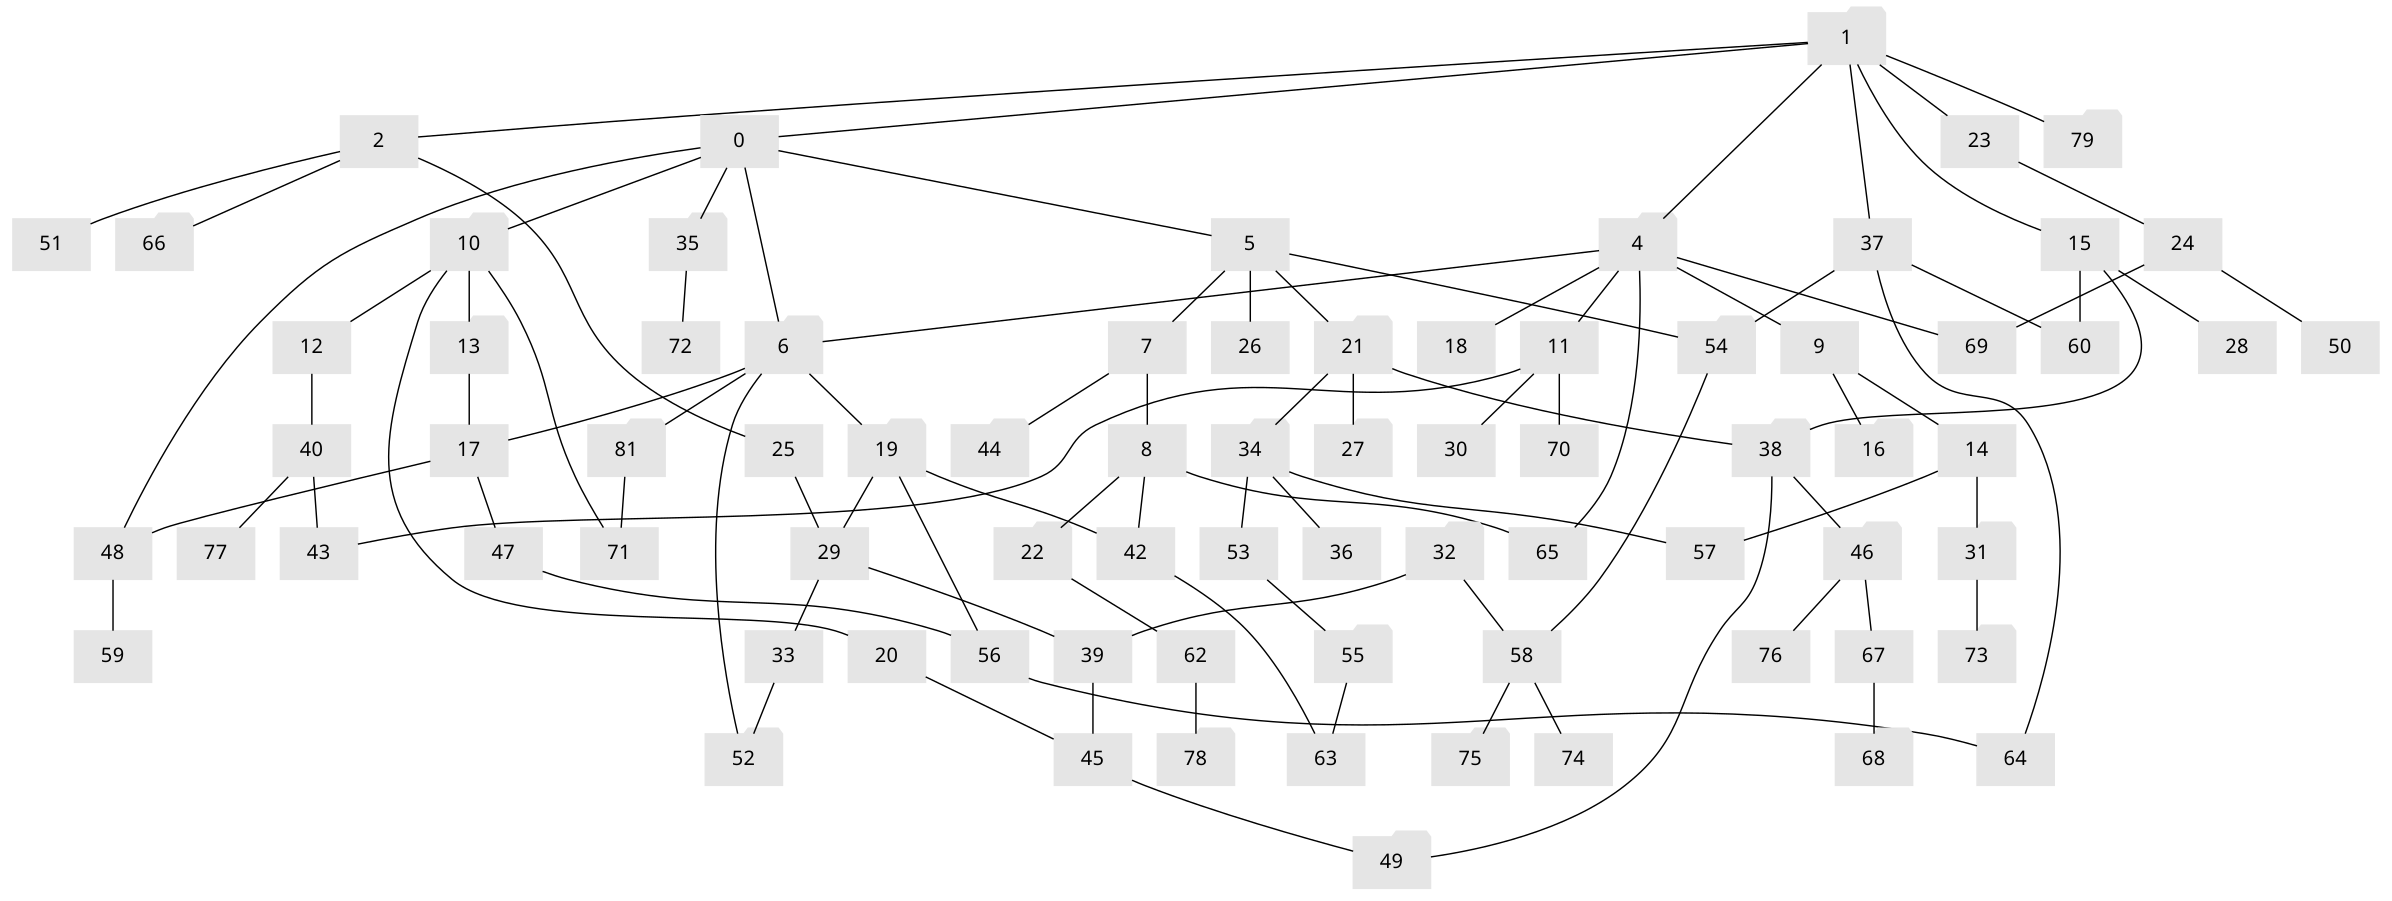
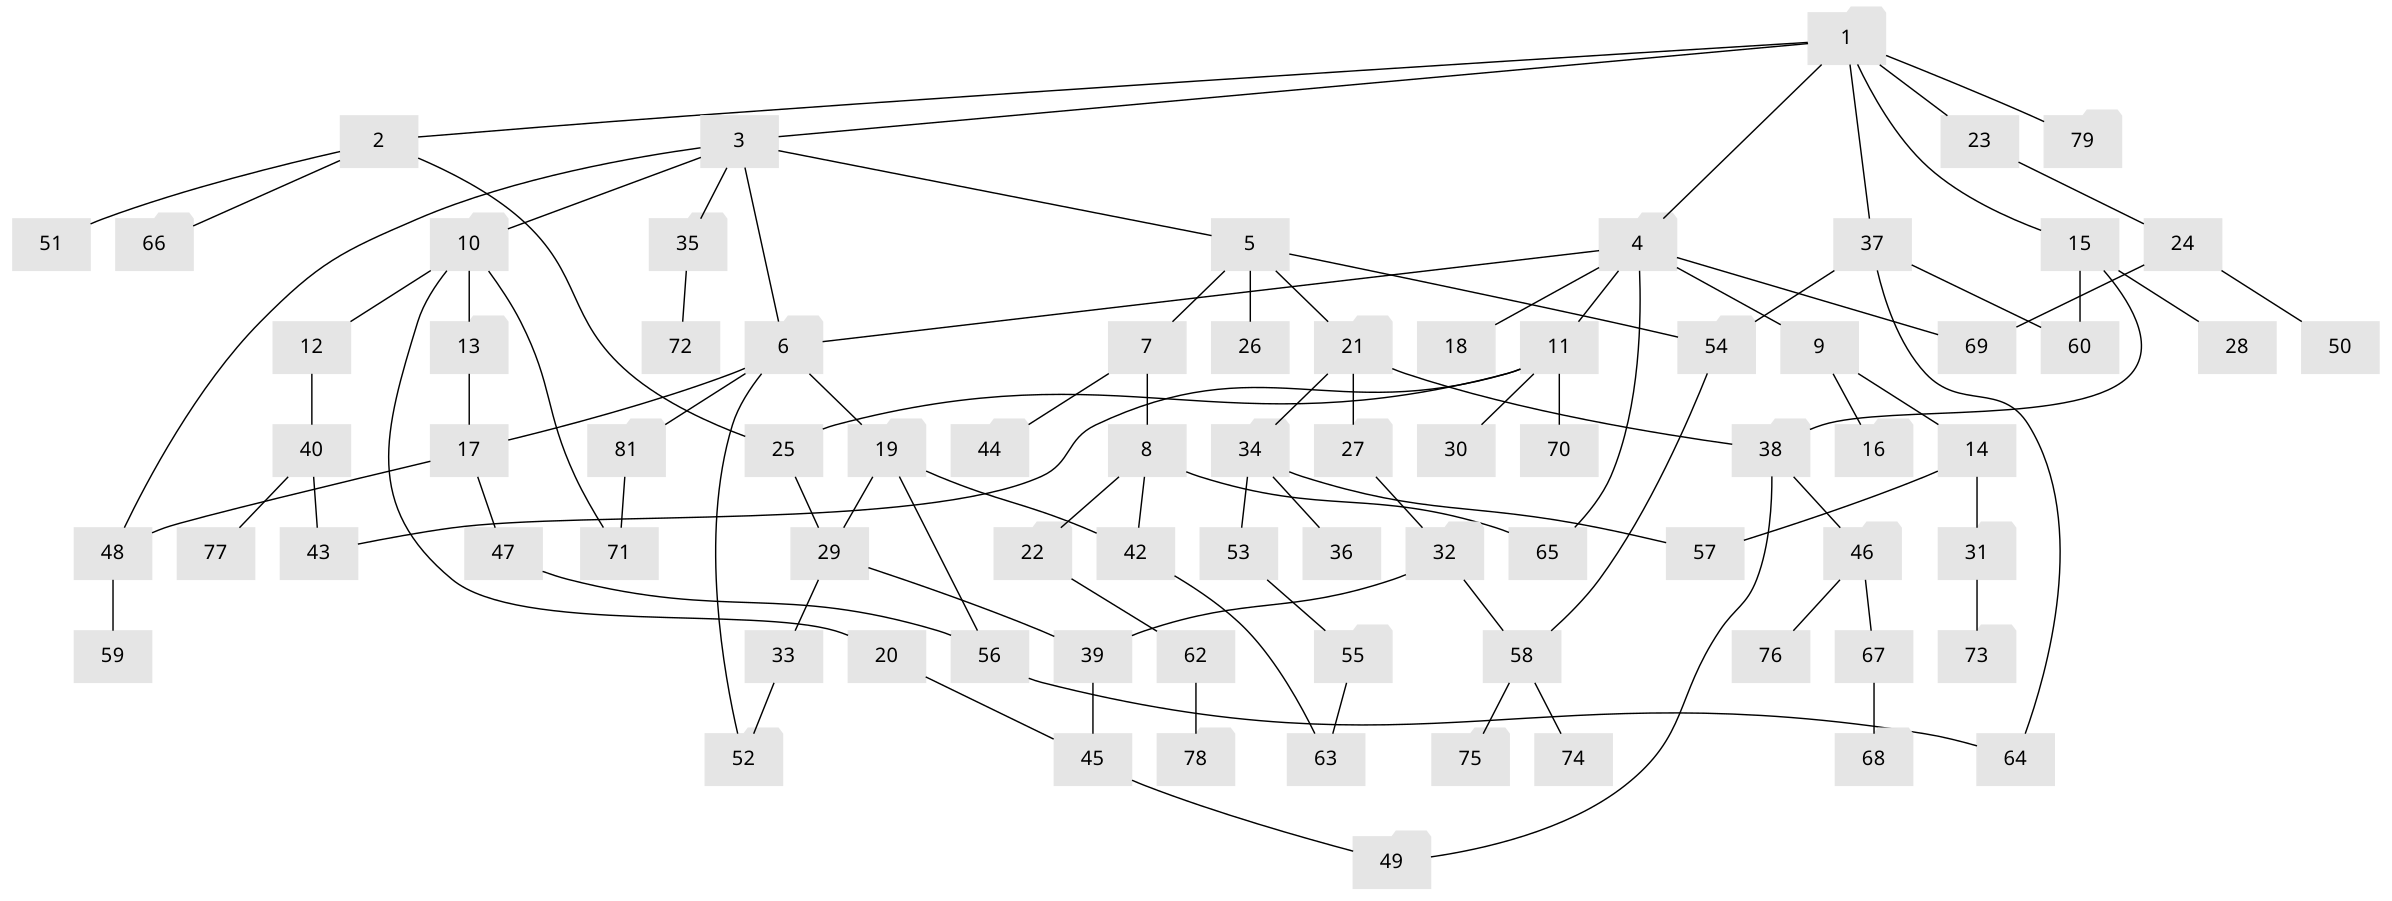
(740, 142) -> (740, 142)
none -> (1207, 401)
none -> (1388, 490)
